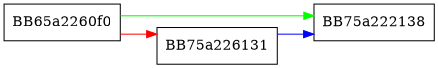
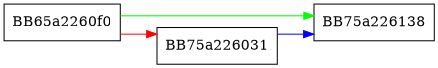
(374, 22) -> (374, 22)
(217, 46) -> (217, 46)
